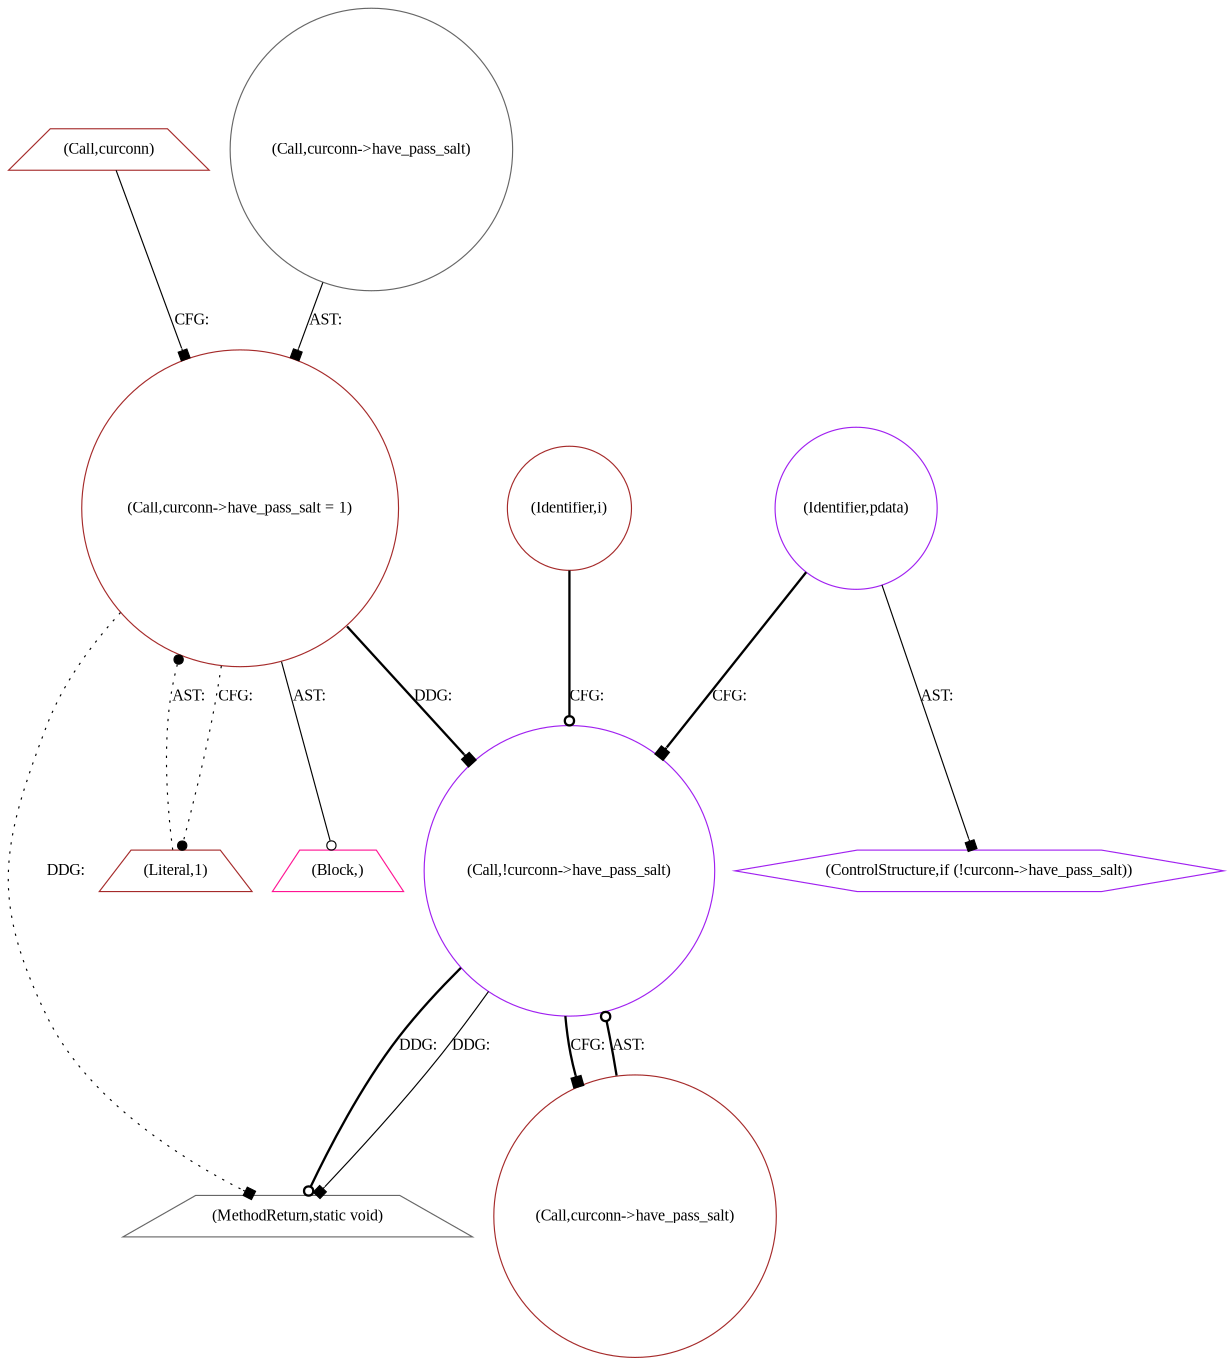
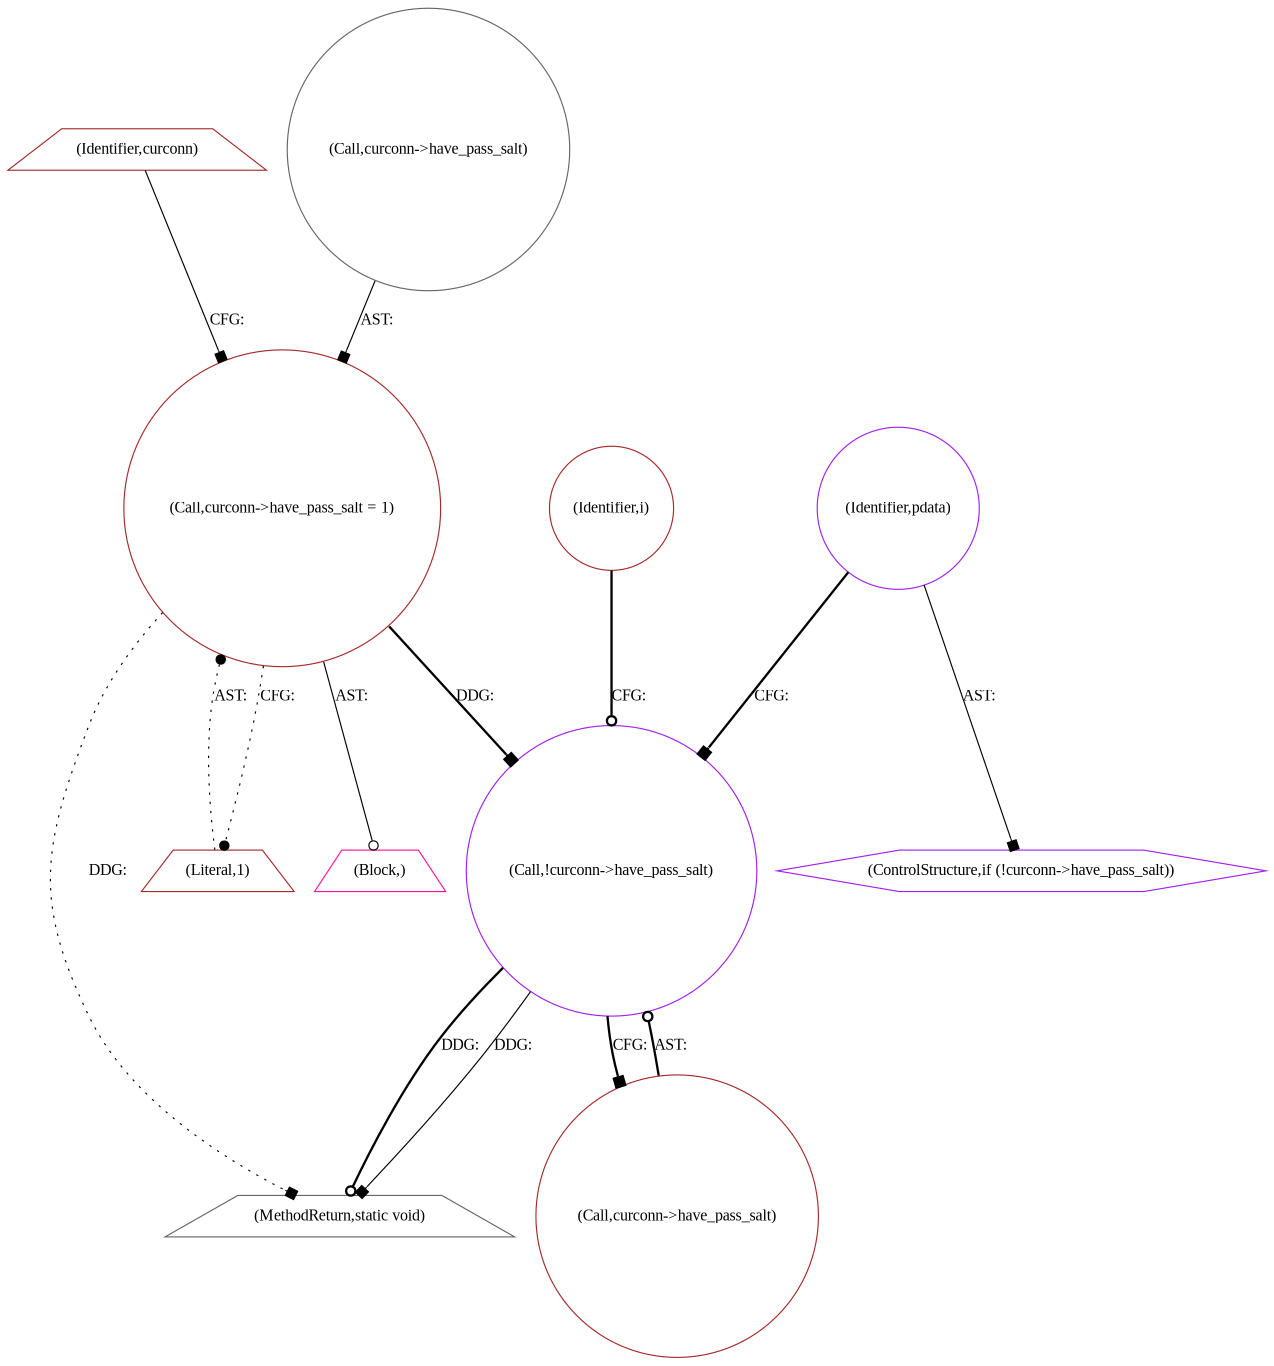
(109, 149) -> (137, 149)
